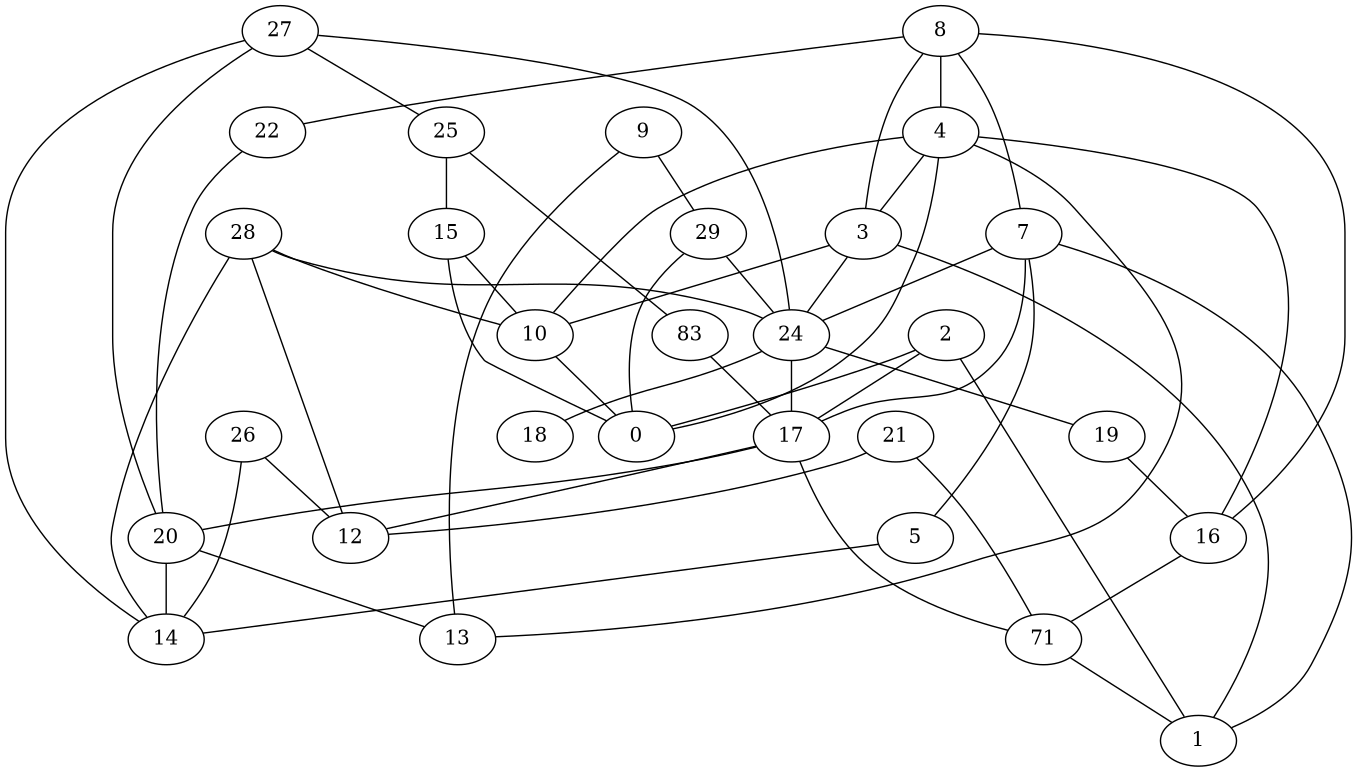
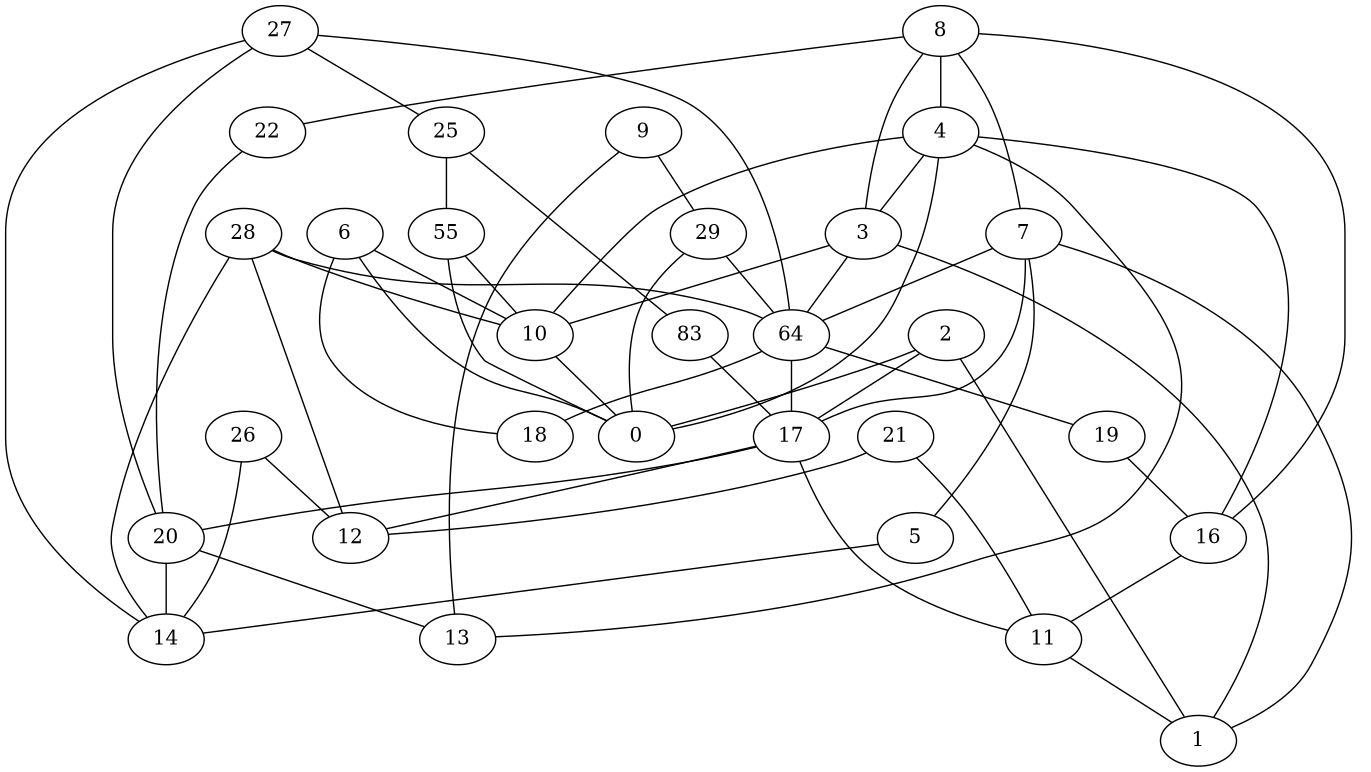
none -> (345, 234)
(446, 234) -> (446, 234)
(791, 335) -> (791, 335)
(1044, 639) -> (1044, 639)
